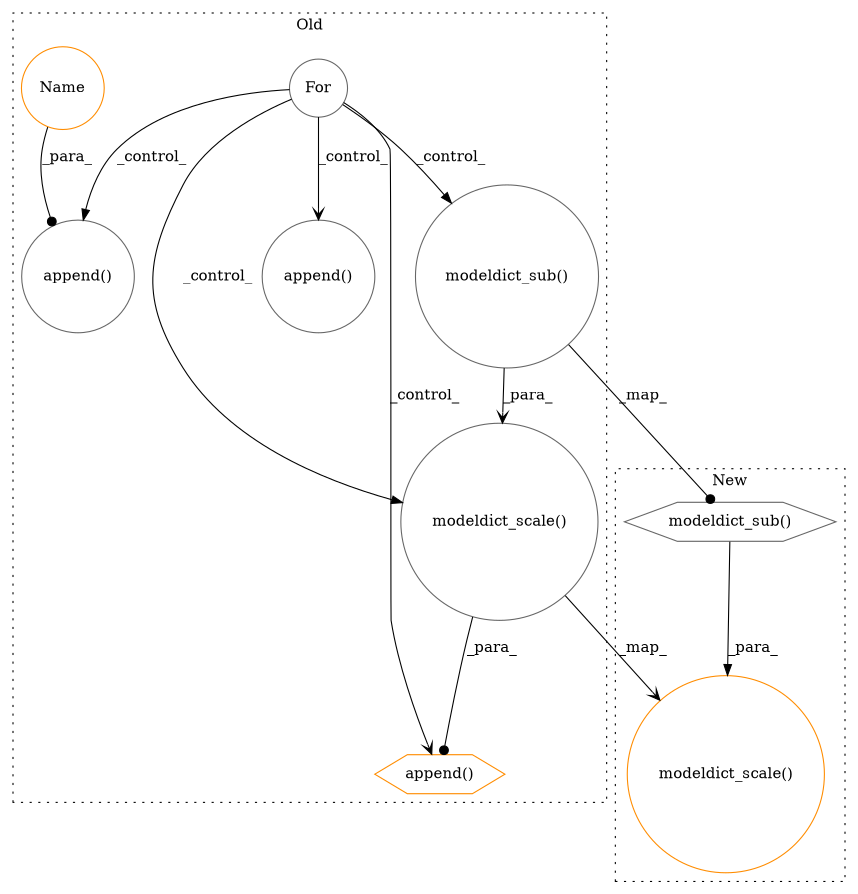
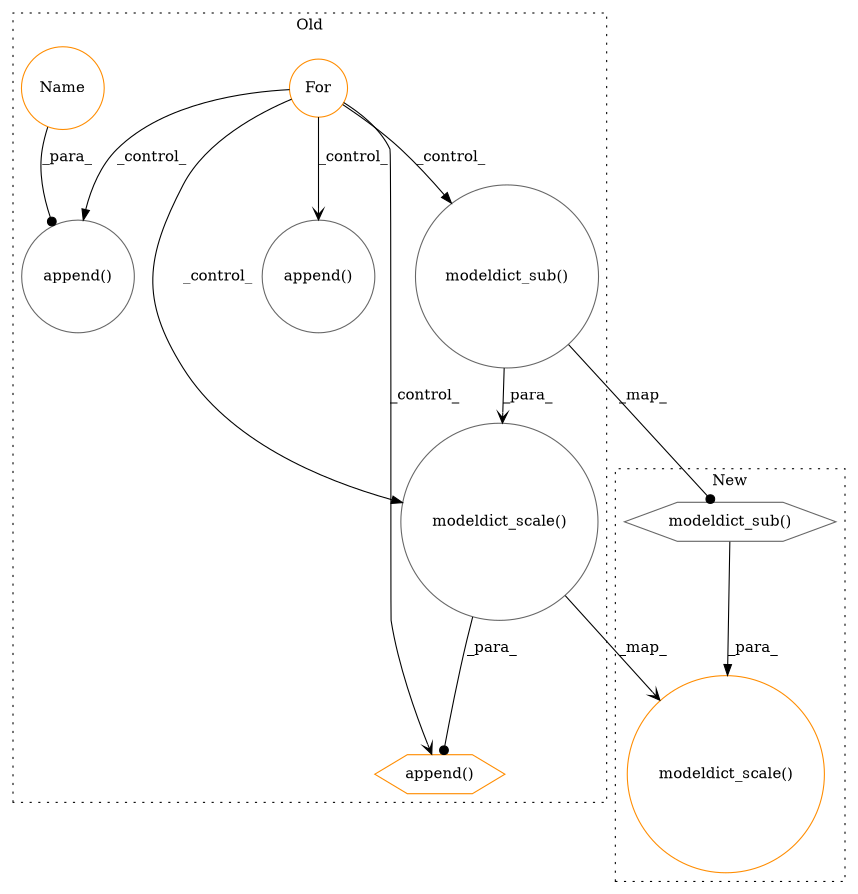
(318, 88) -> (318, 88)
